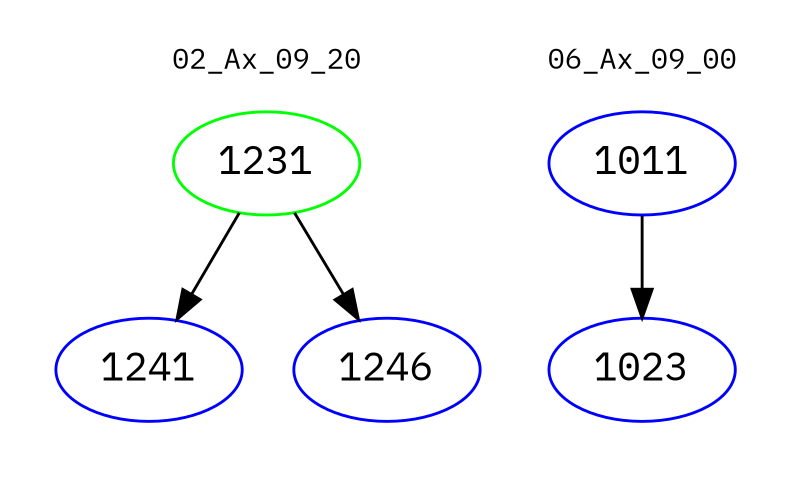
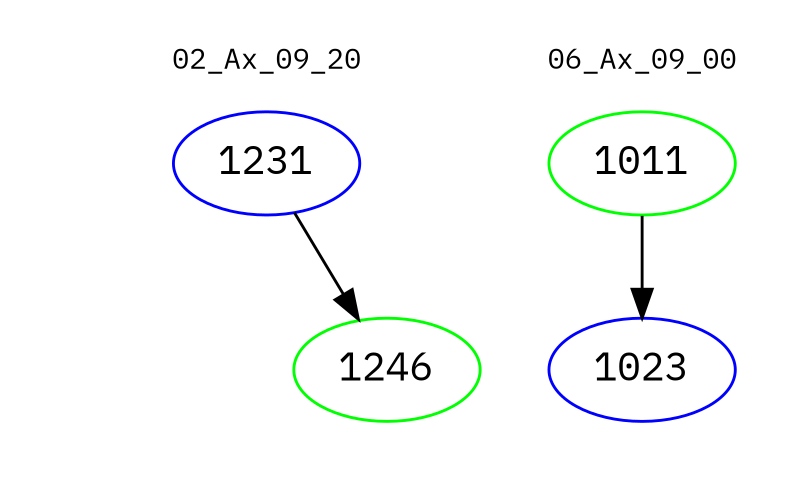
(267, 163) -> (267, 163)
(642, 163) -> (642, 163)
(149, 370) -> none
(387, 370) -> (387, 370)
